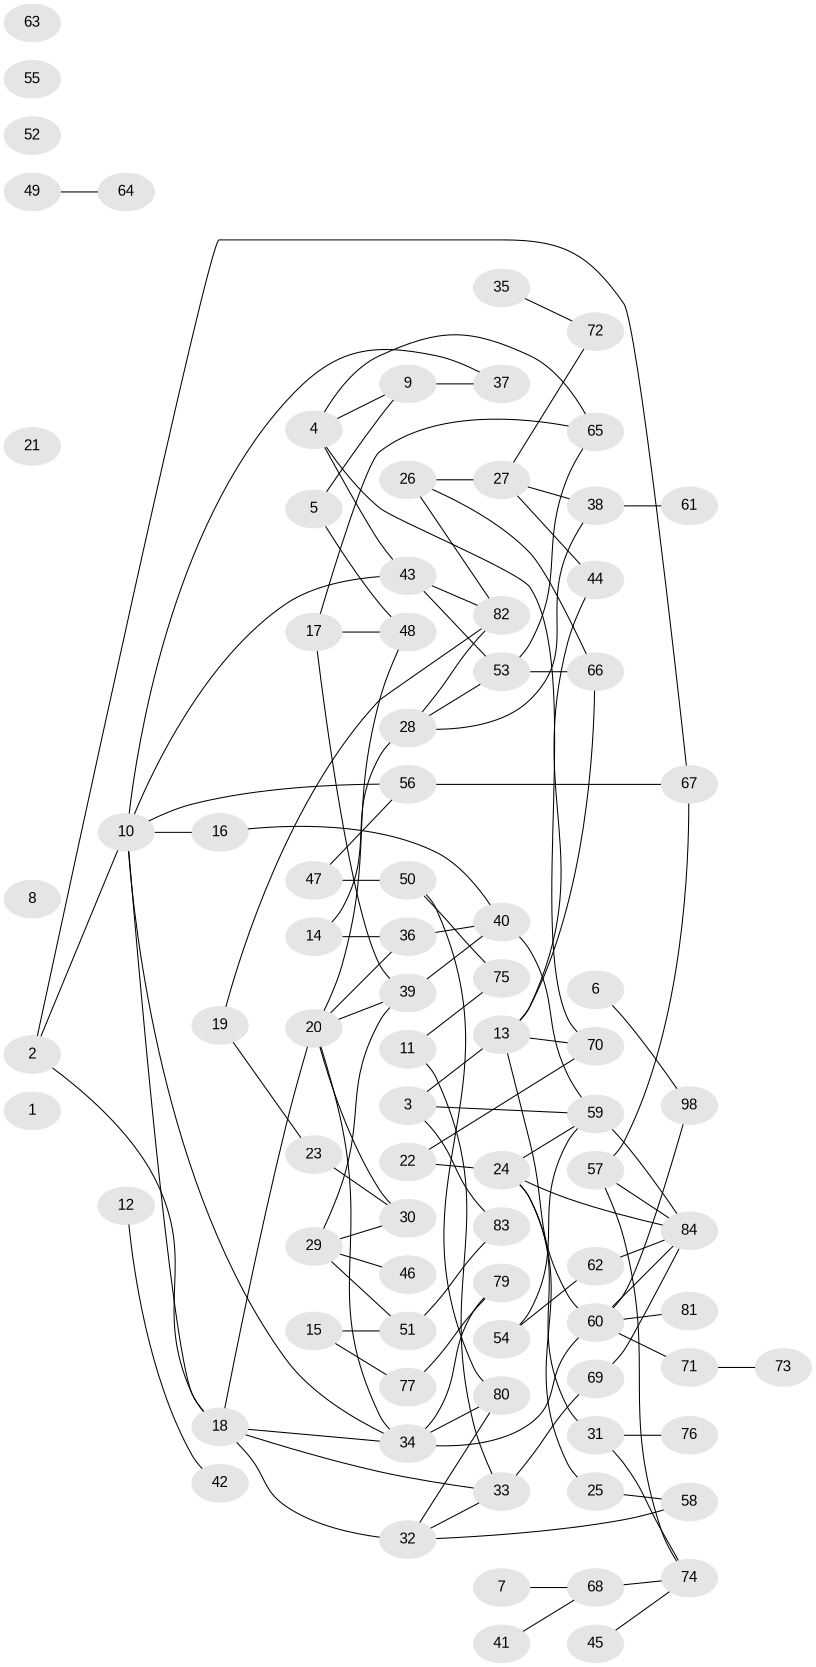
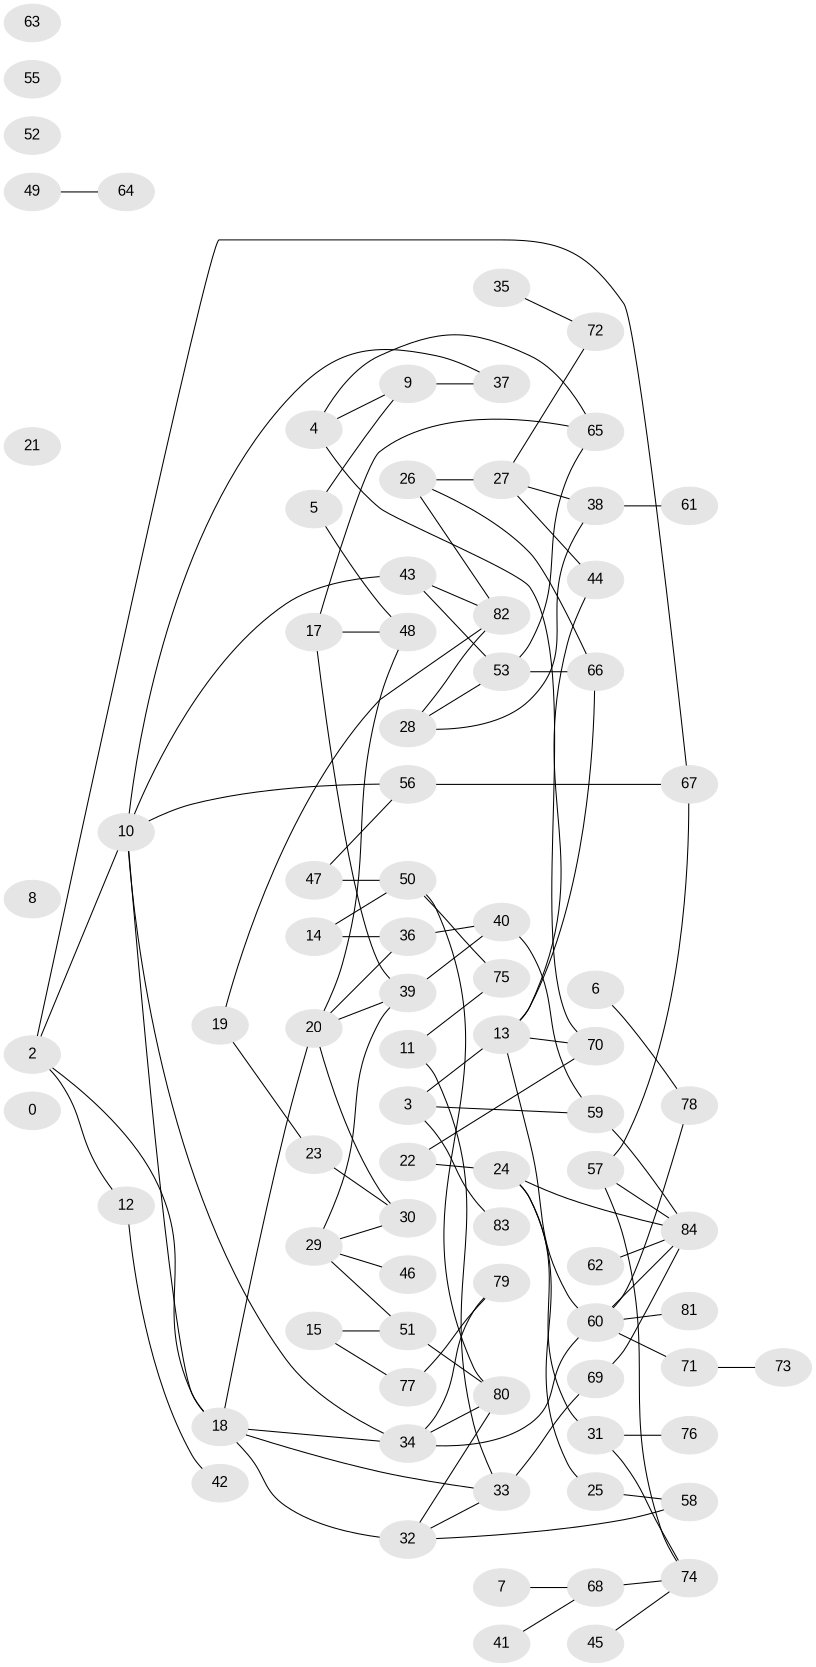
(360, 510) -> none
(220, 832) -> none
(361, 832) -> (367, 905)
(689, 1106) -> (689, 1106)
(32, 1111) -> (32, 1111)
none -> (82, 1129)
(549, 1142) -> none
(350, 1250) -> none
(455, 1279) -> (448, 1359)
(502, 1339) -> none
